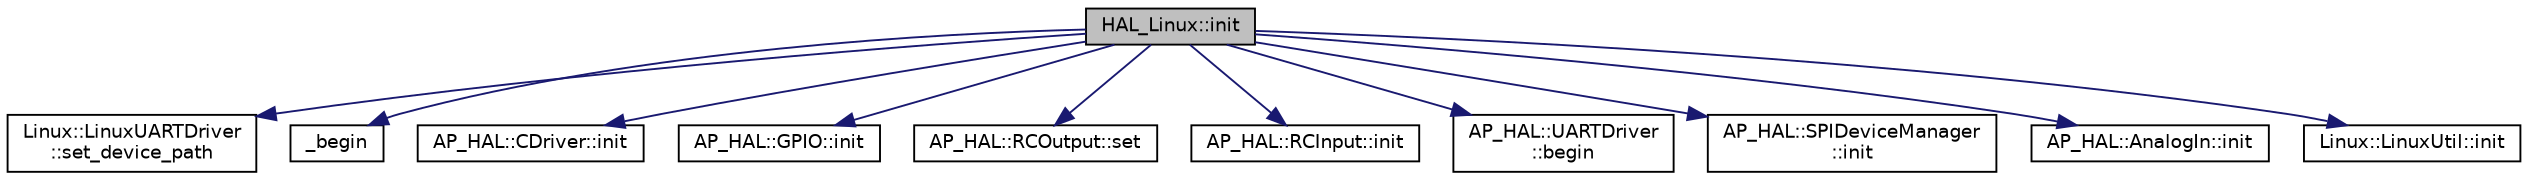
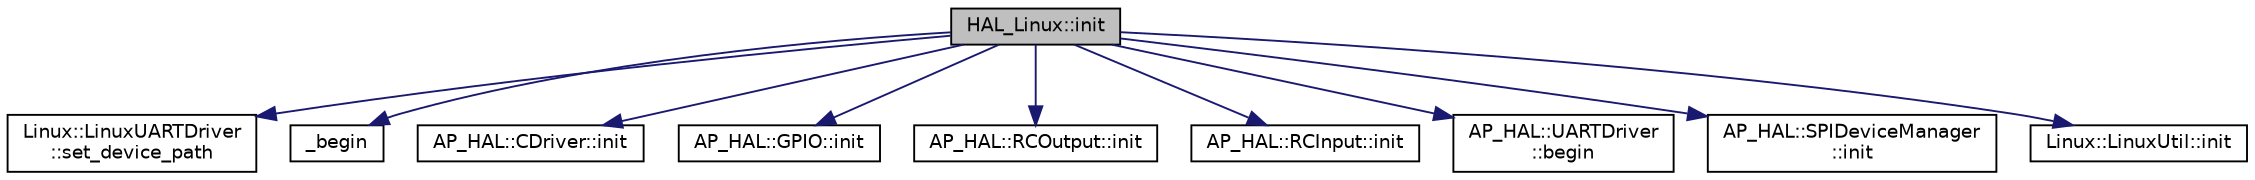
(1036, 143) -> (1036, 143)
(2150, 143) -> none
